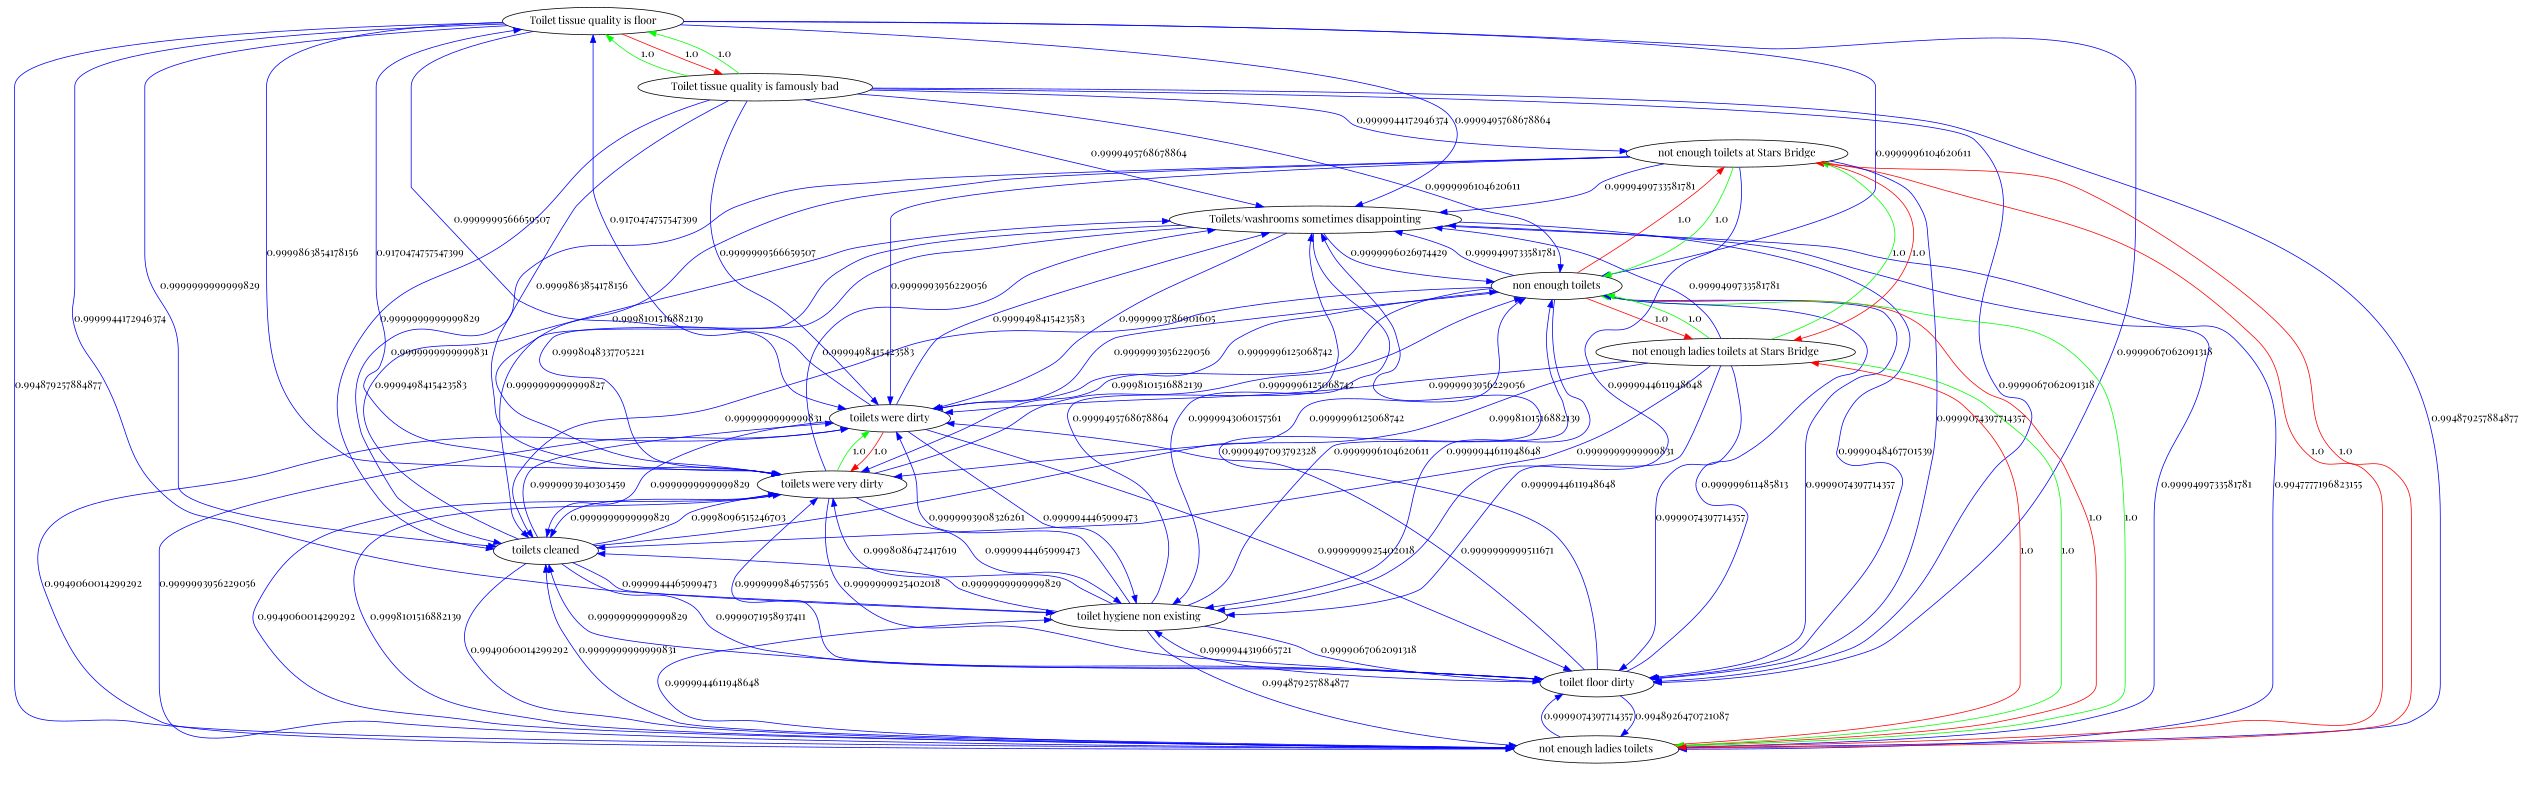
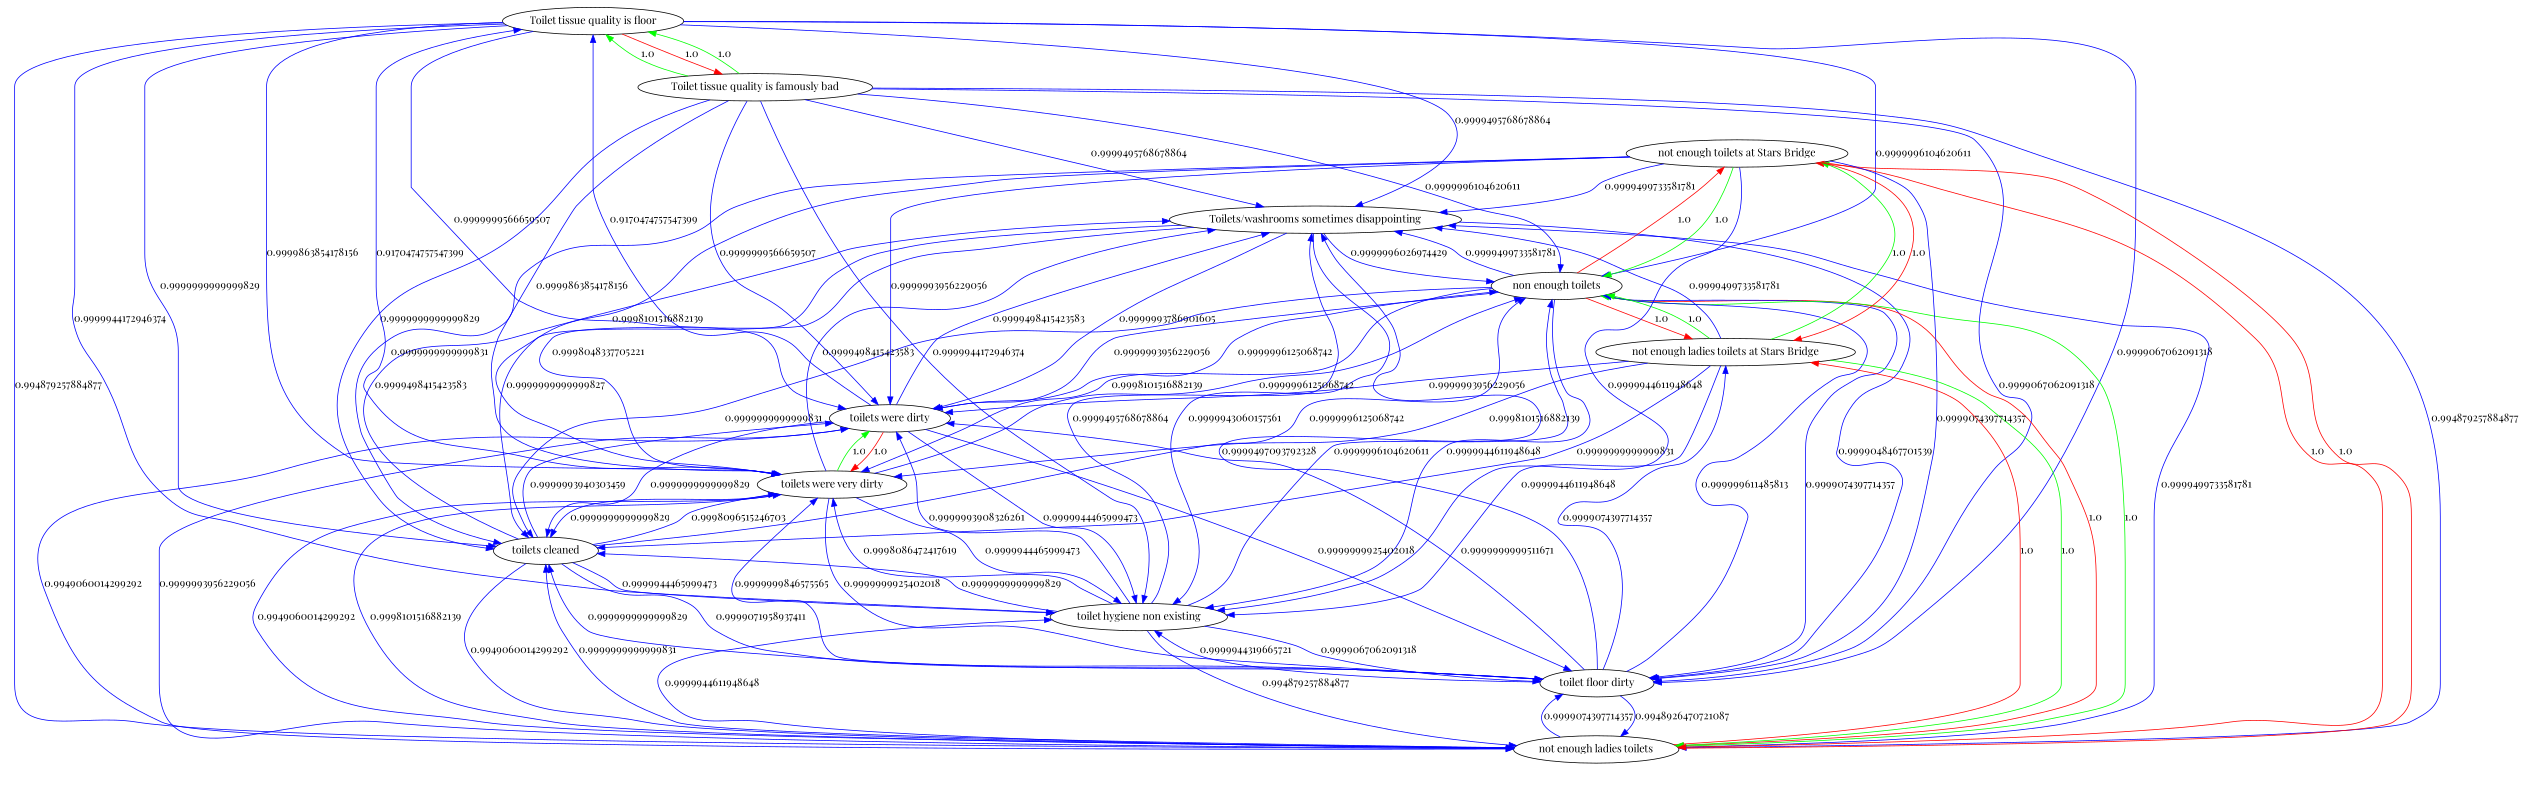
(1248, 104) -> (941, 373)
(2273, 403) -> none
(1657, 496) -> (1577, 503)
